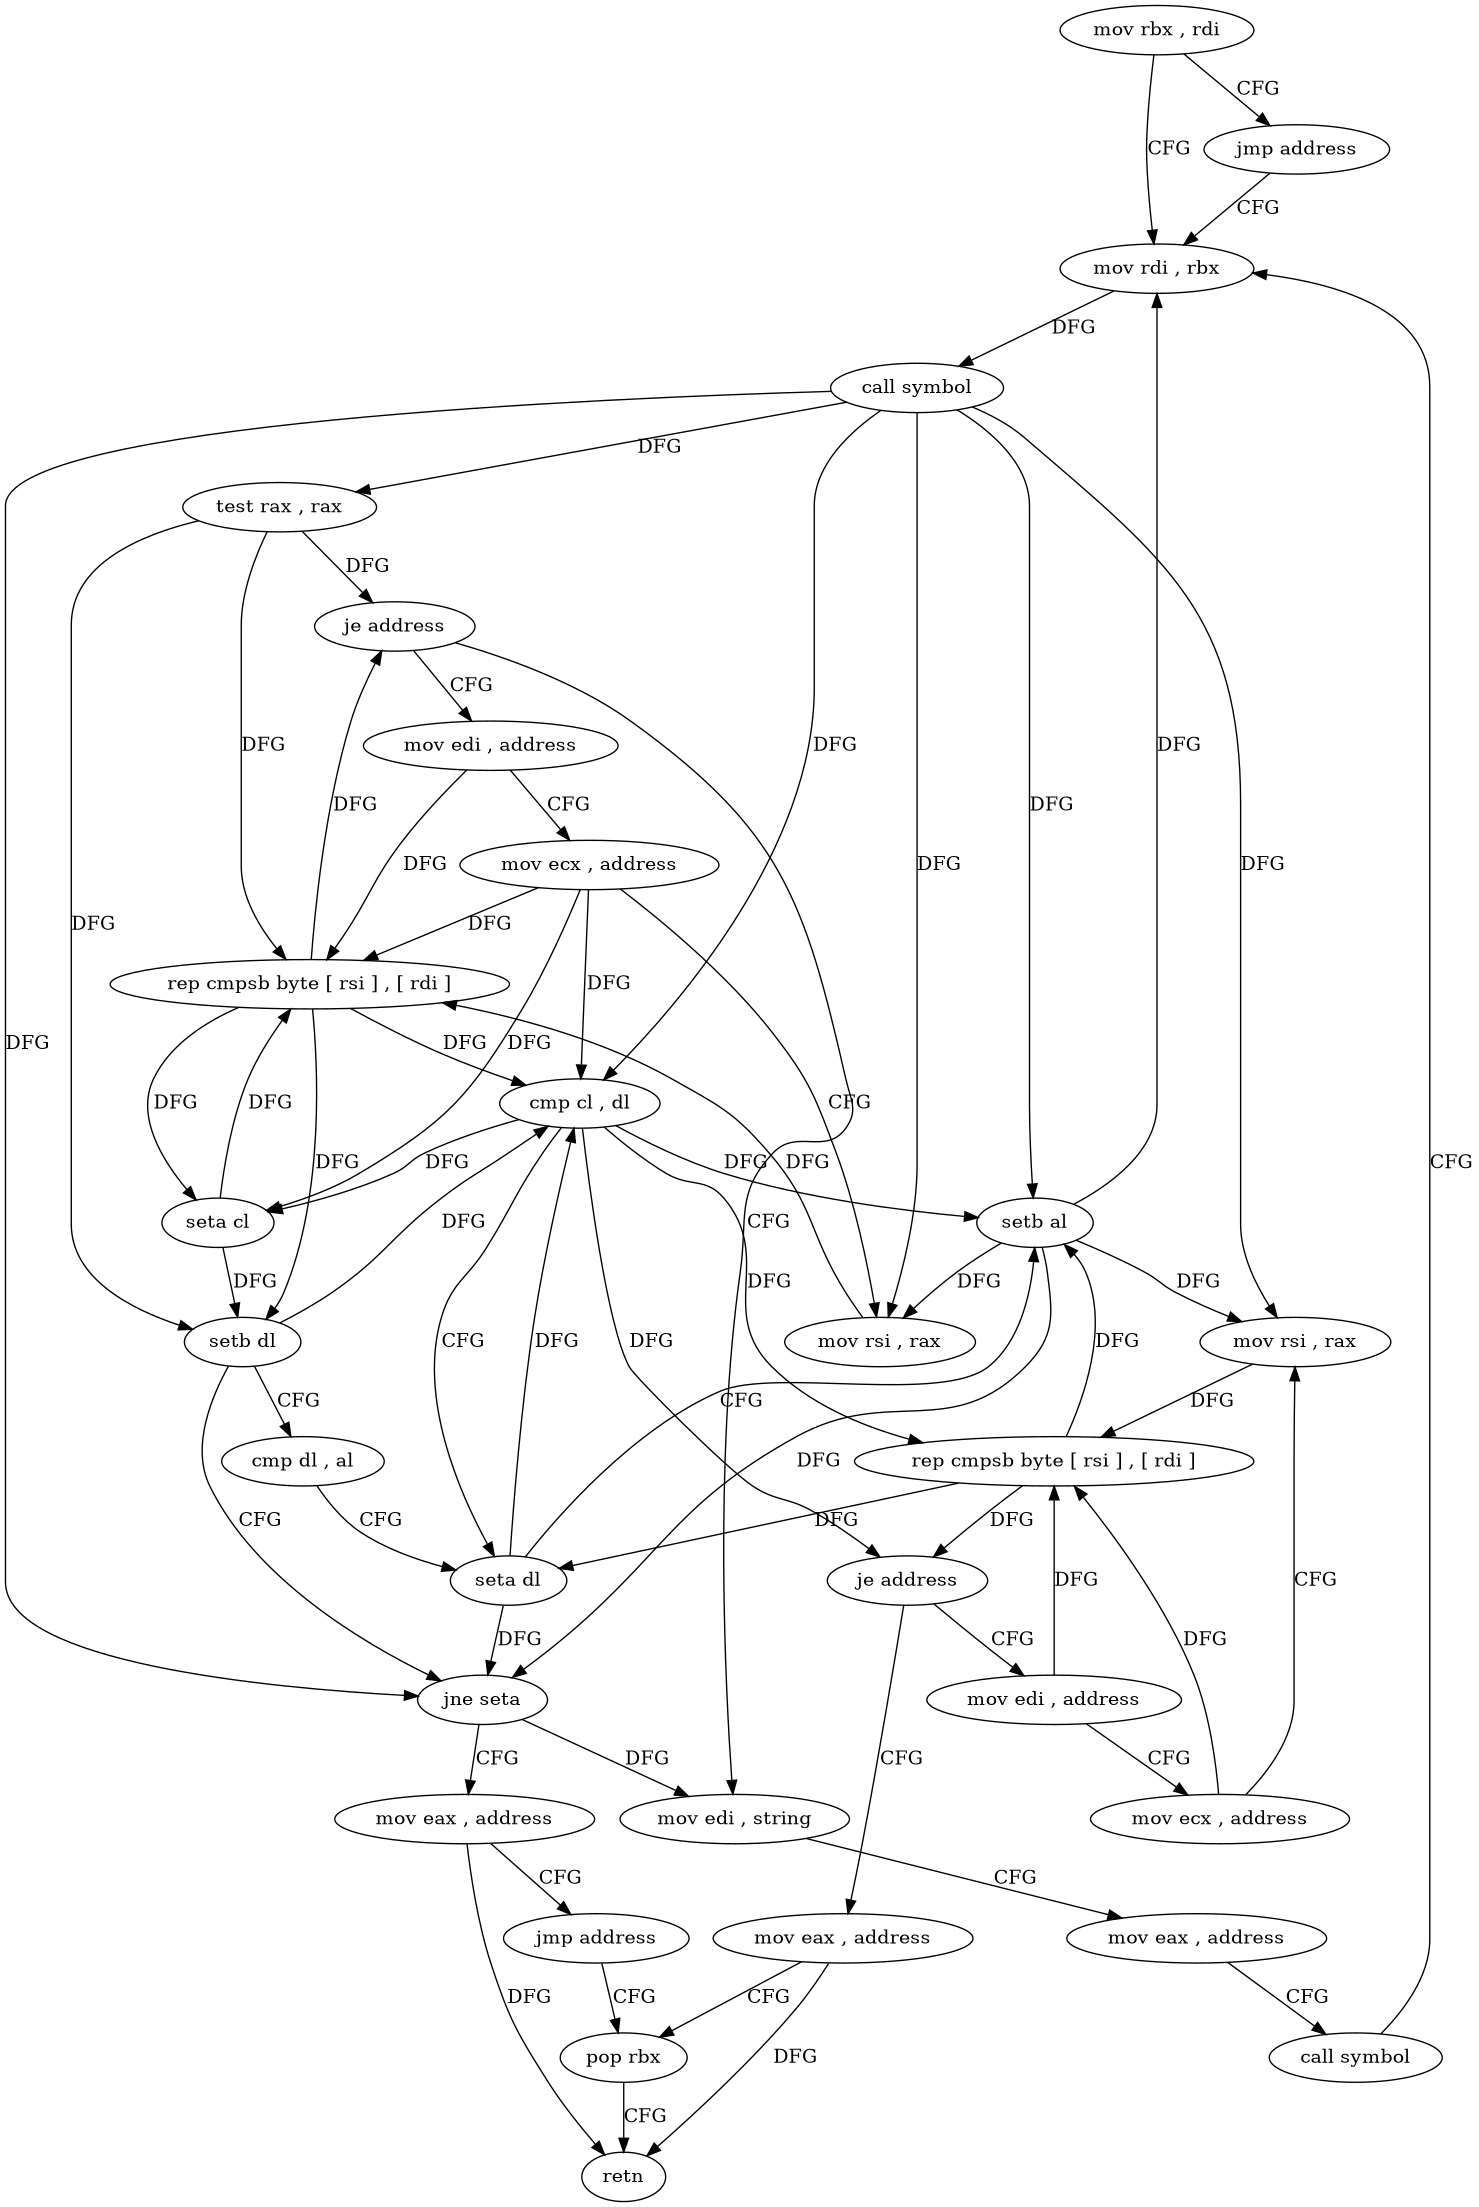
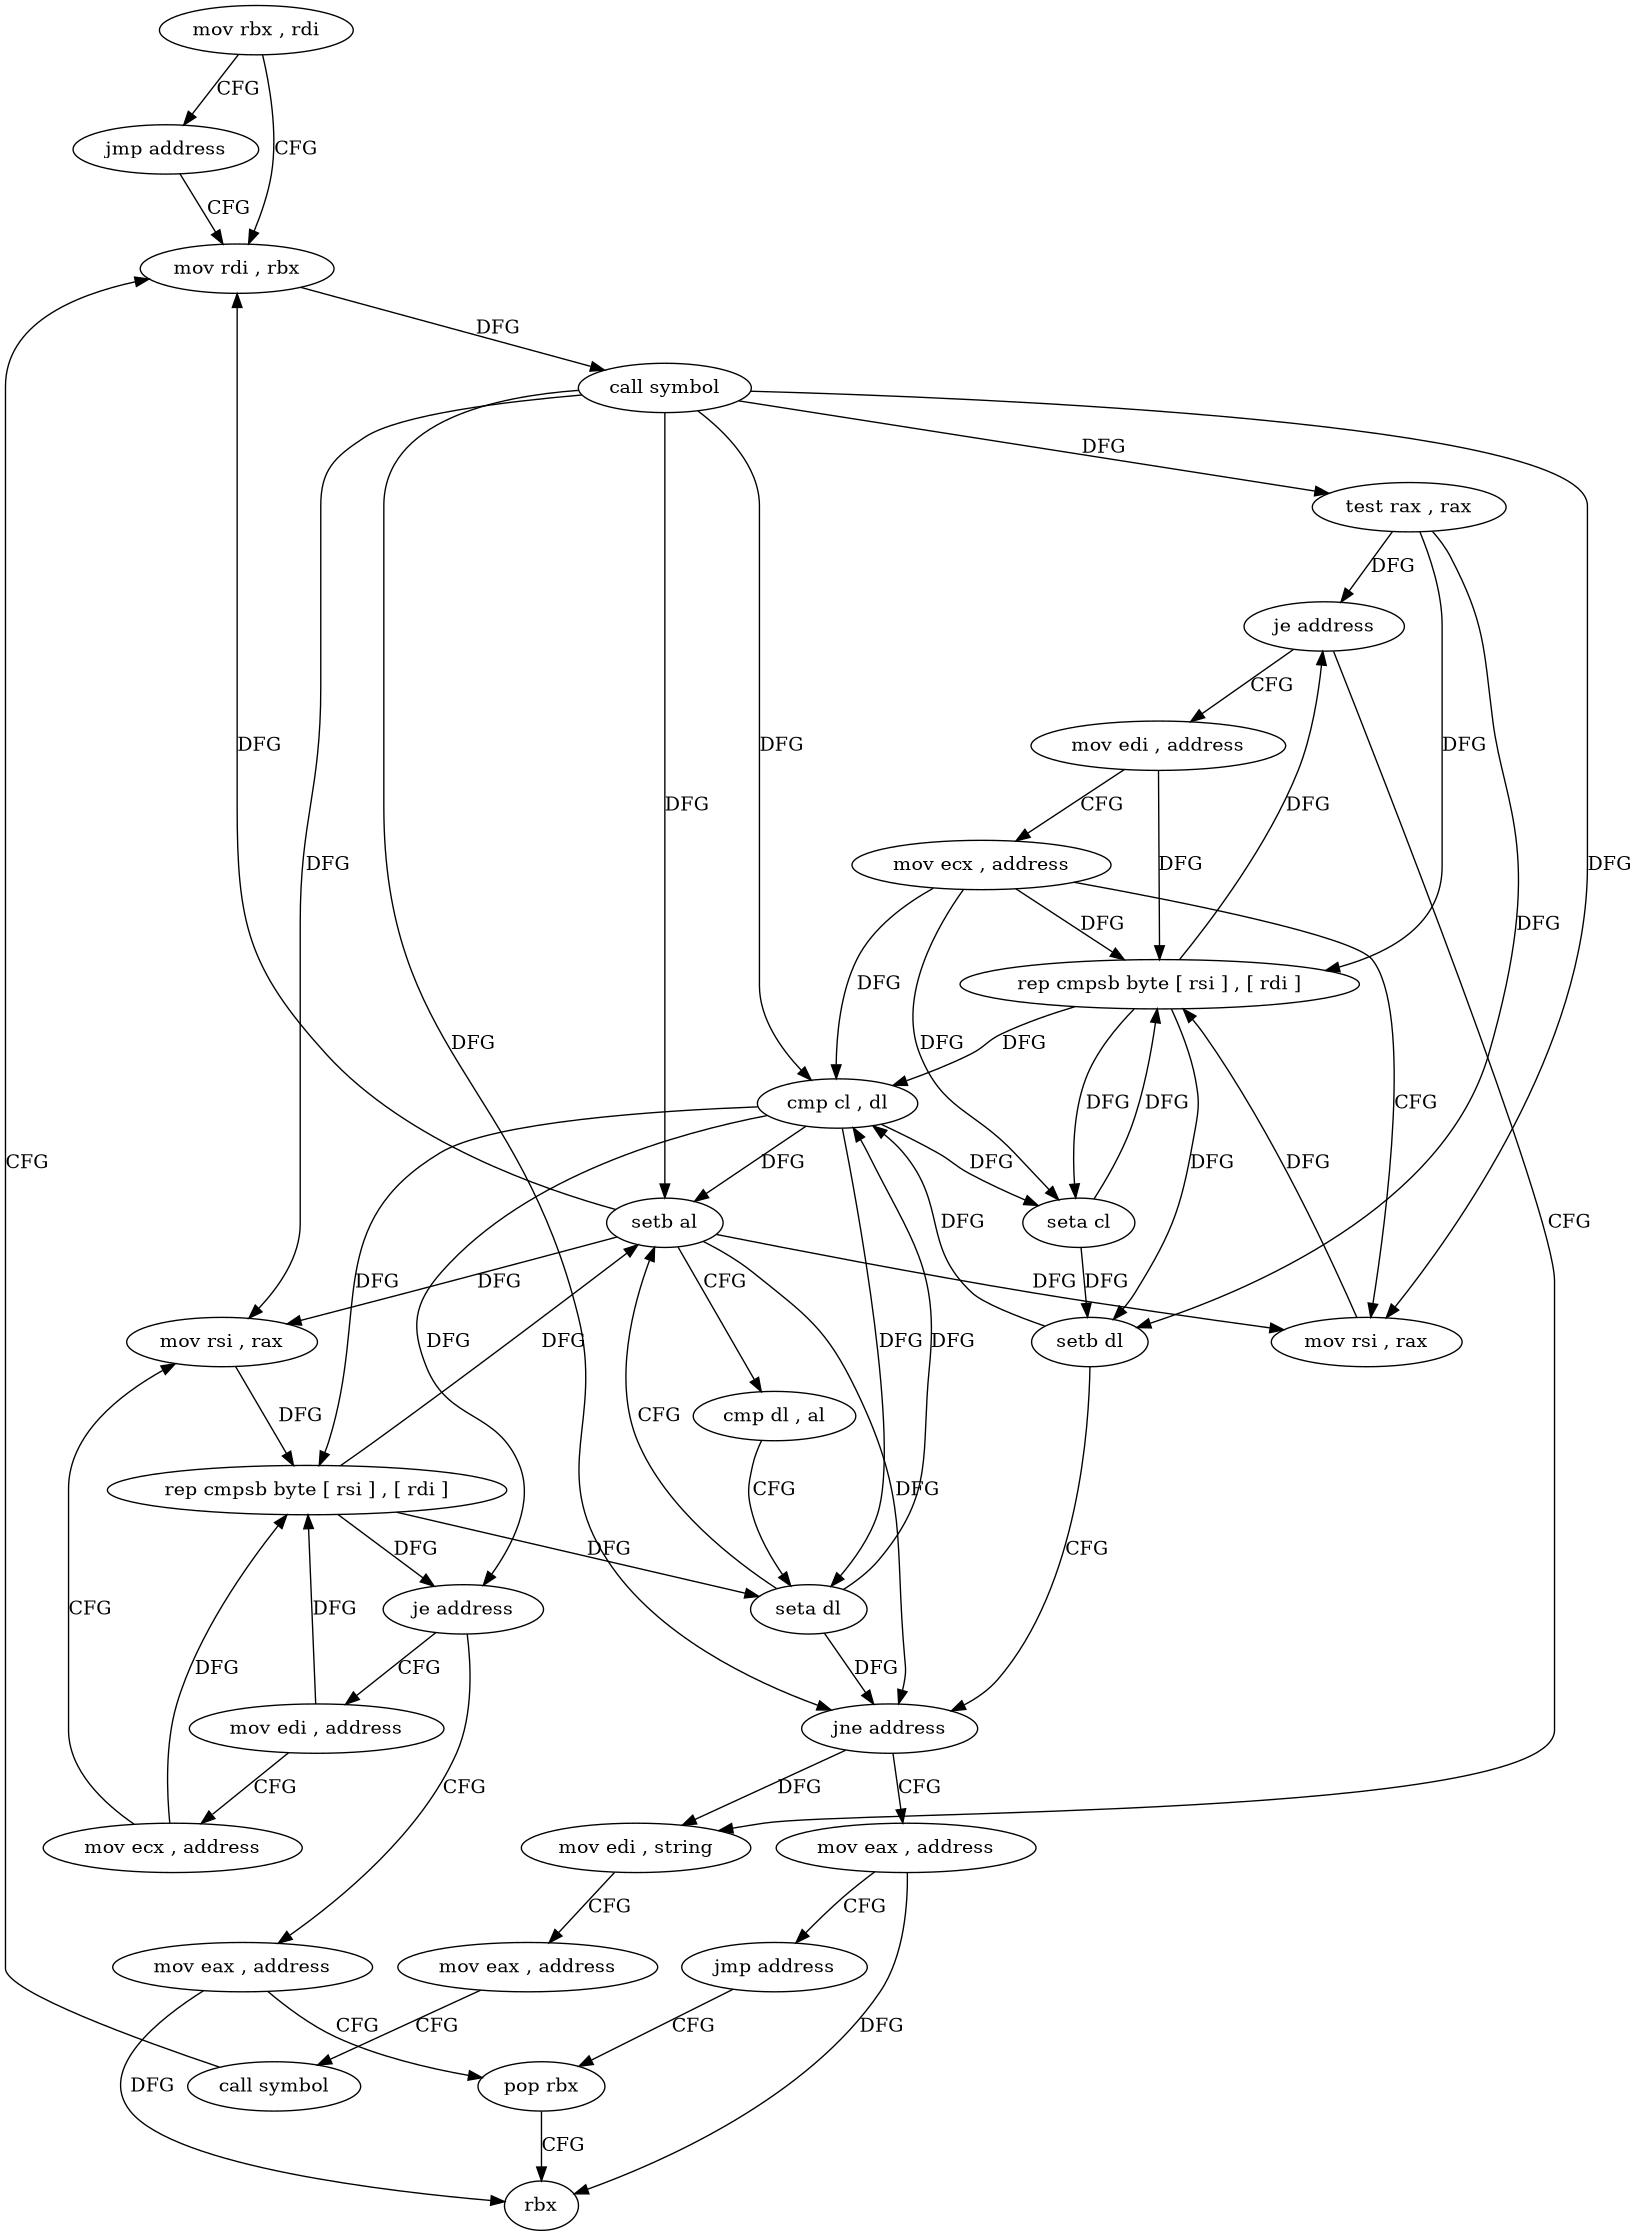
(463, 1342) -> (901, 1342)
(270, 1395) -> (716, 1313)
(483, 1700) -> (890, 1729)
(624, 2177) -> (541, 2206)
